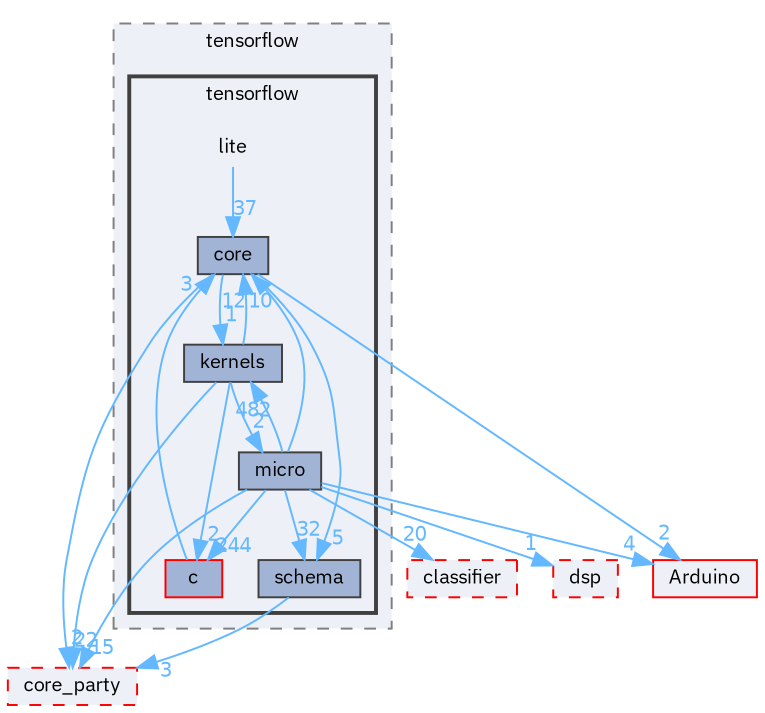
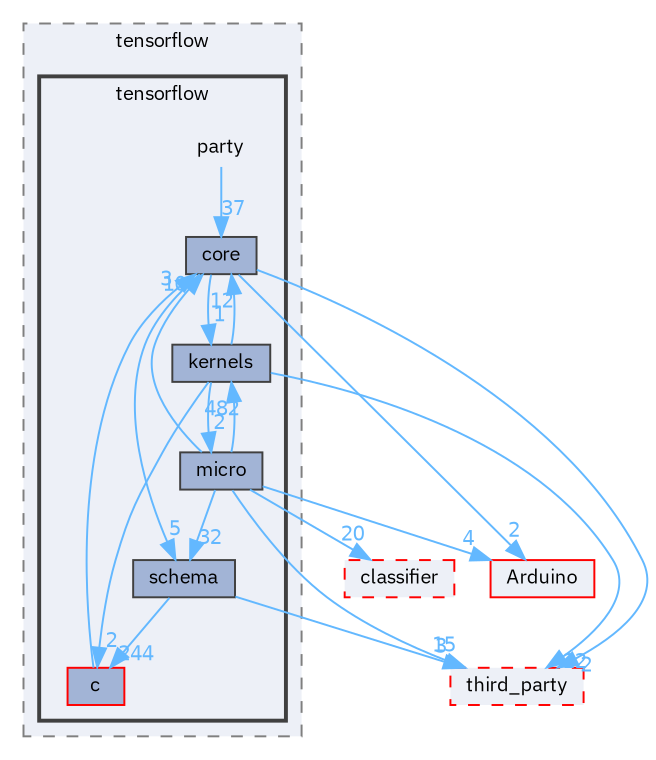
(233, 148) -> (221, 148)
(243, 517) -> (146, 625)
(586, 579) -> none
(72, 686) -> (517, 686)
